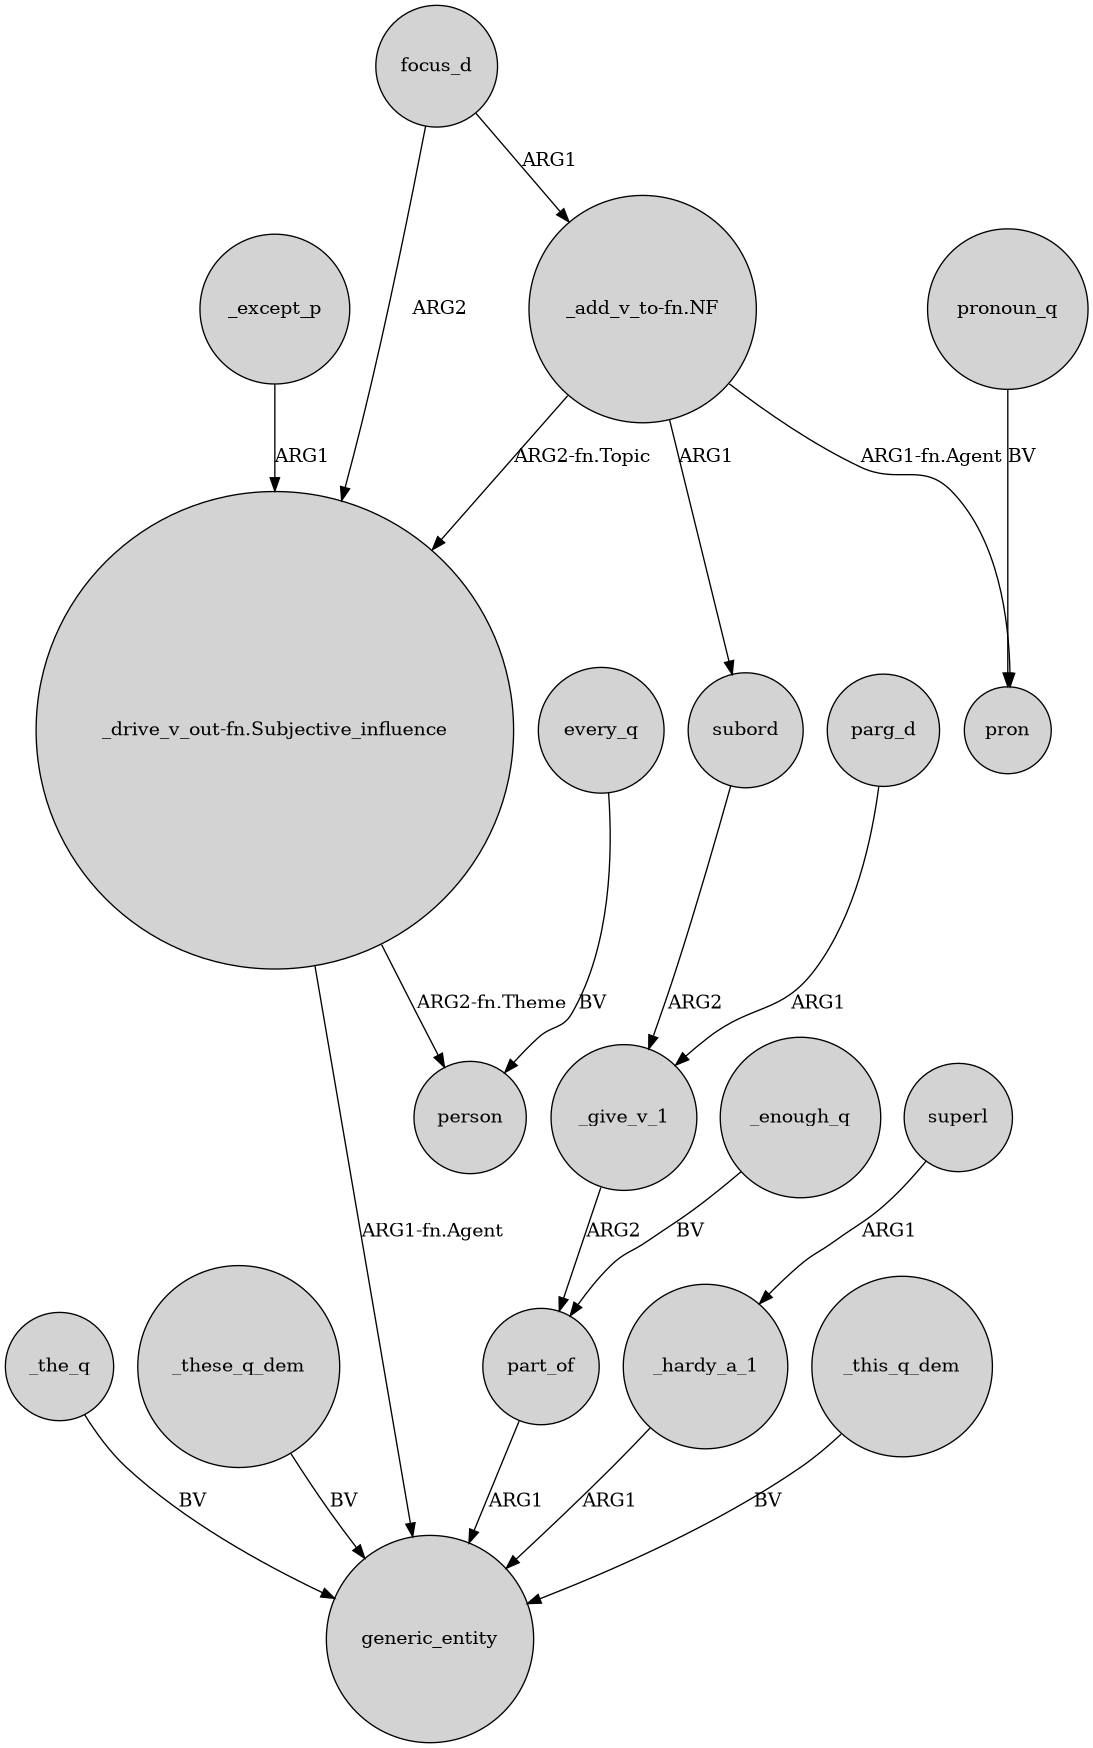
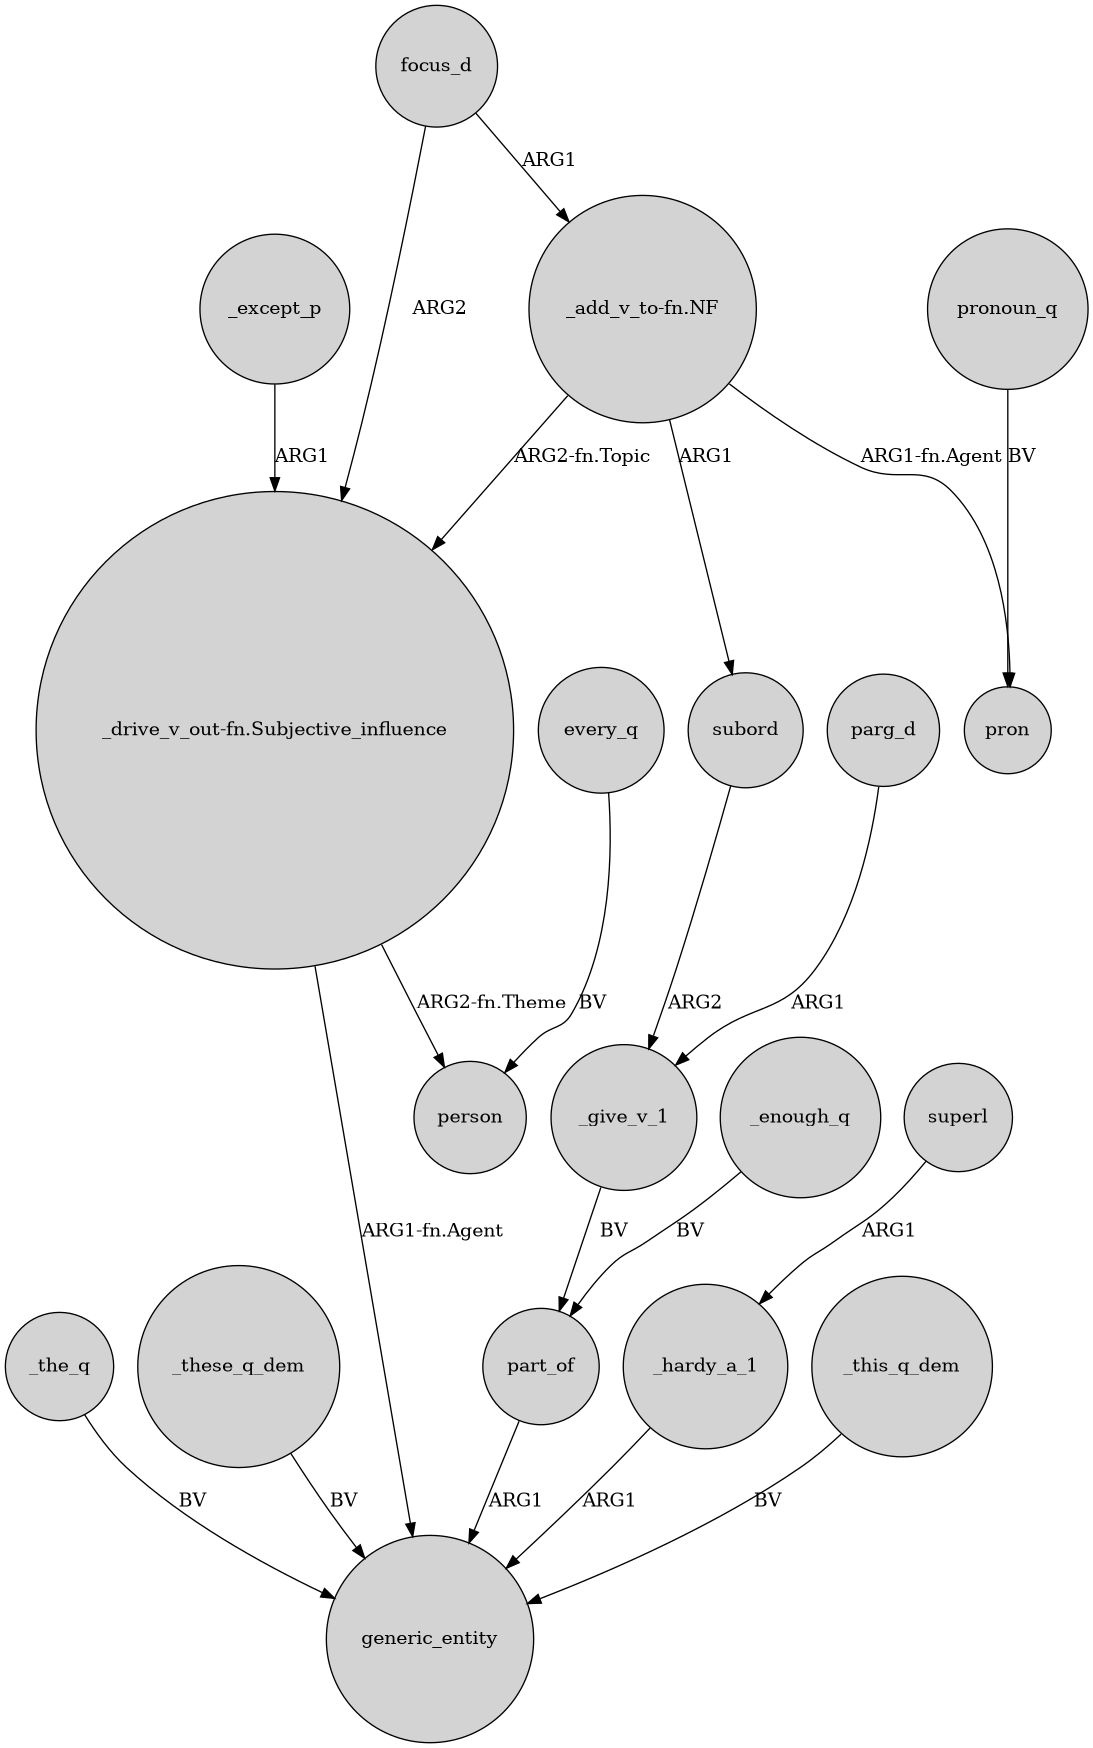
(614, 1232) -> (614, 1232)
